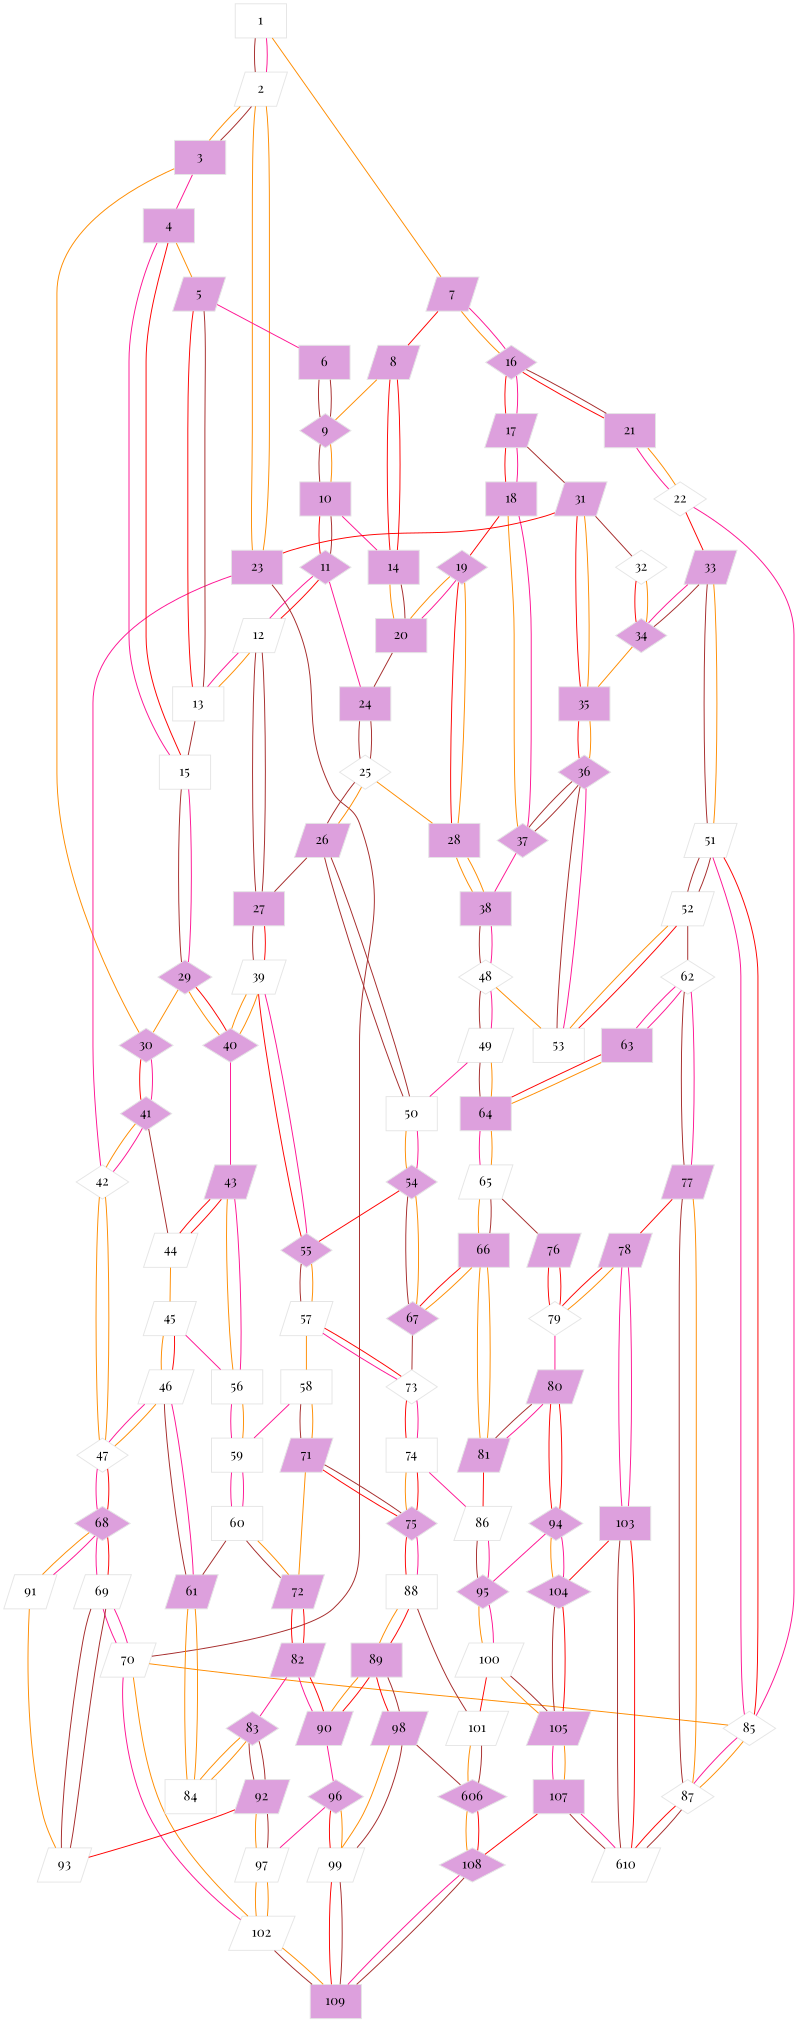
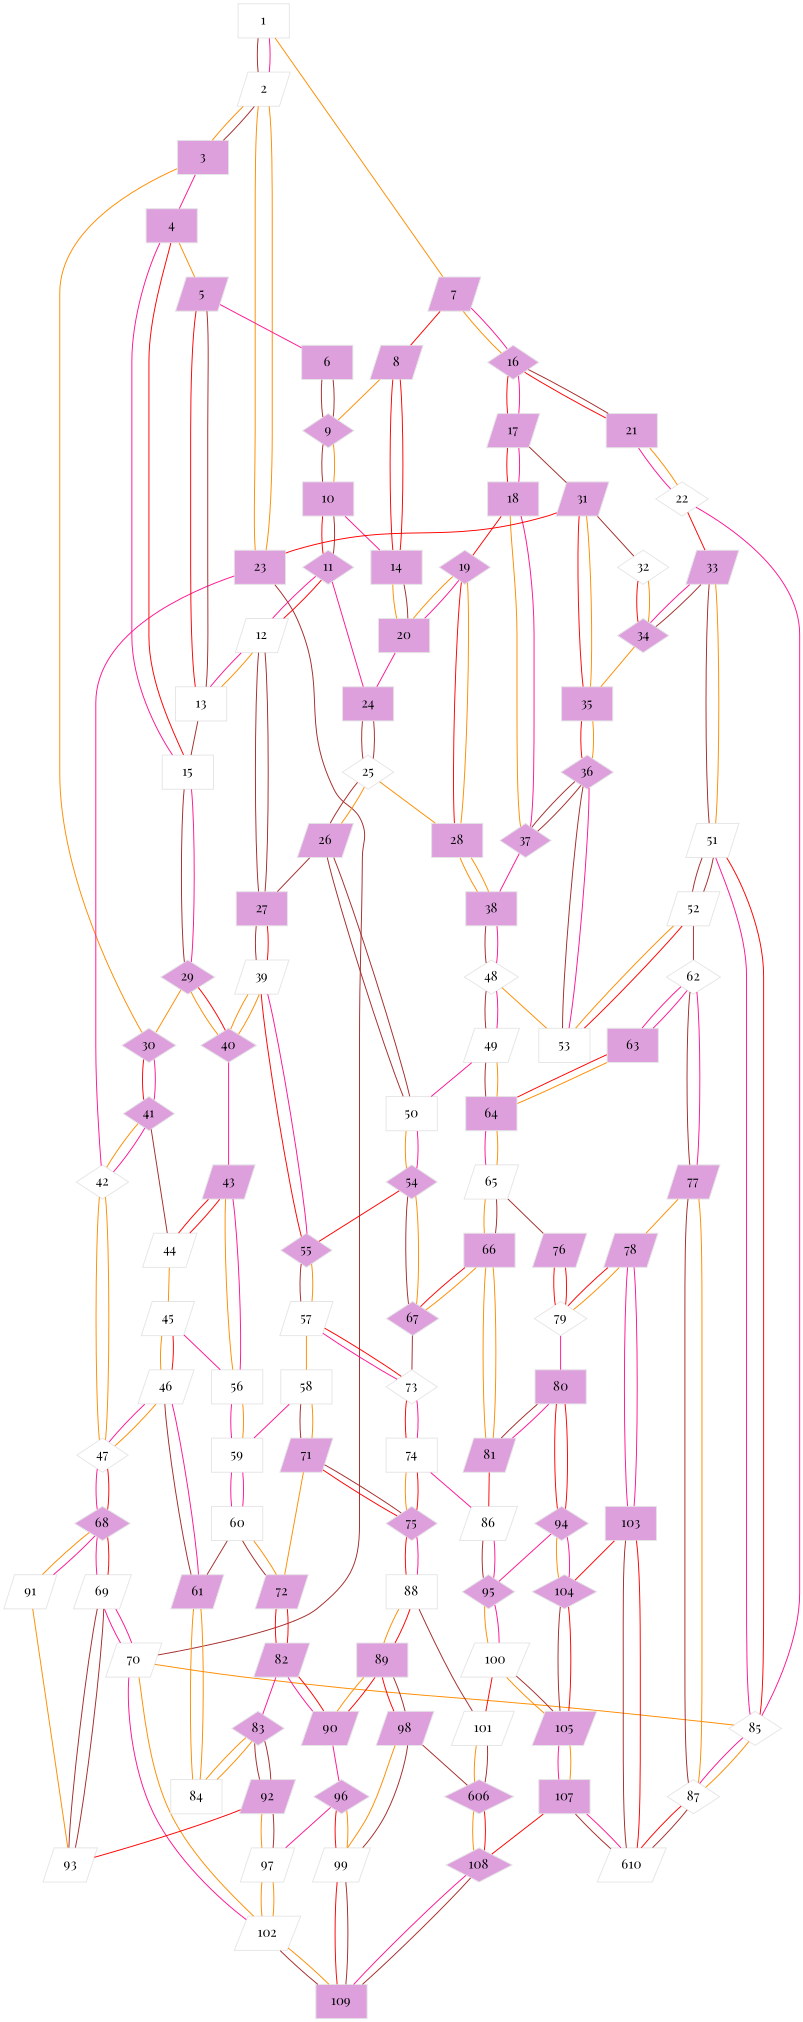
(383, 670) -> (386, 670)
(656, 1216) -> (662, 1216)
(555, 1387) -> (561, 1387)
